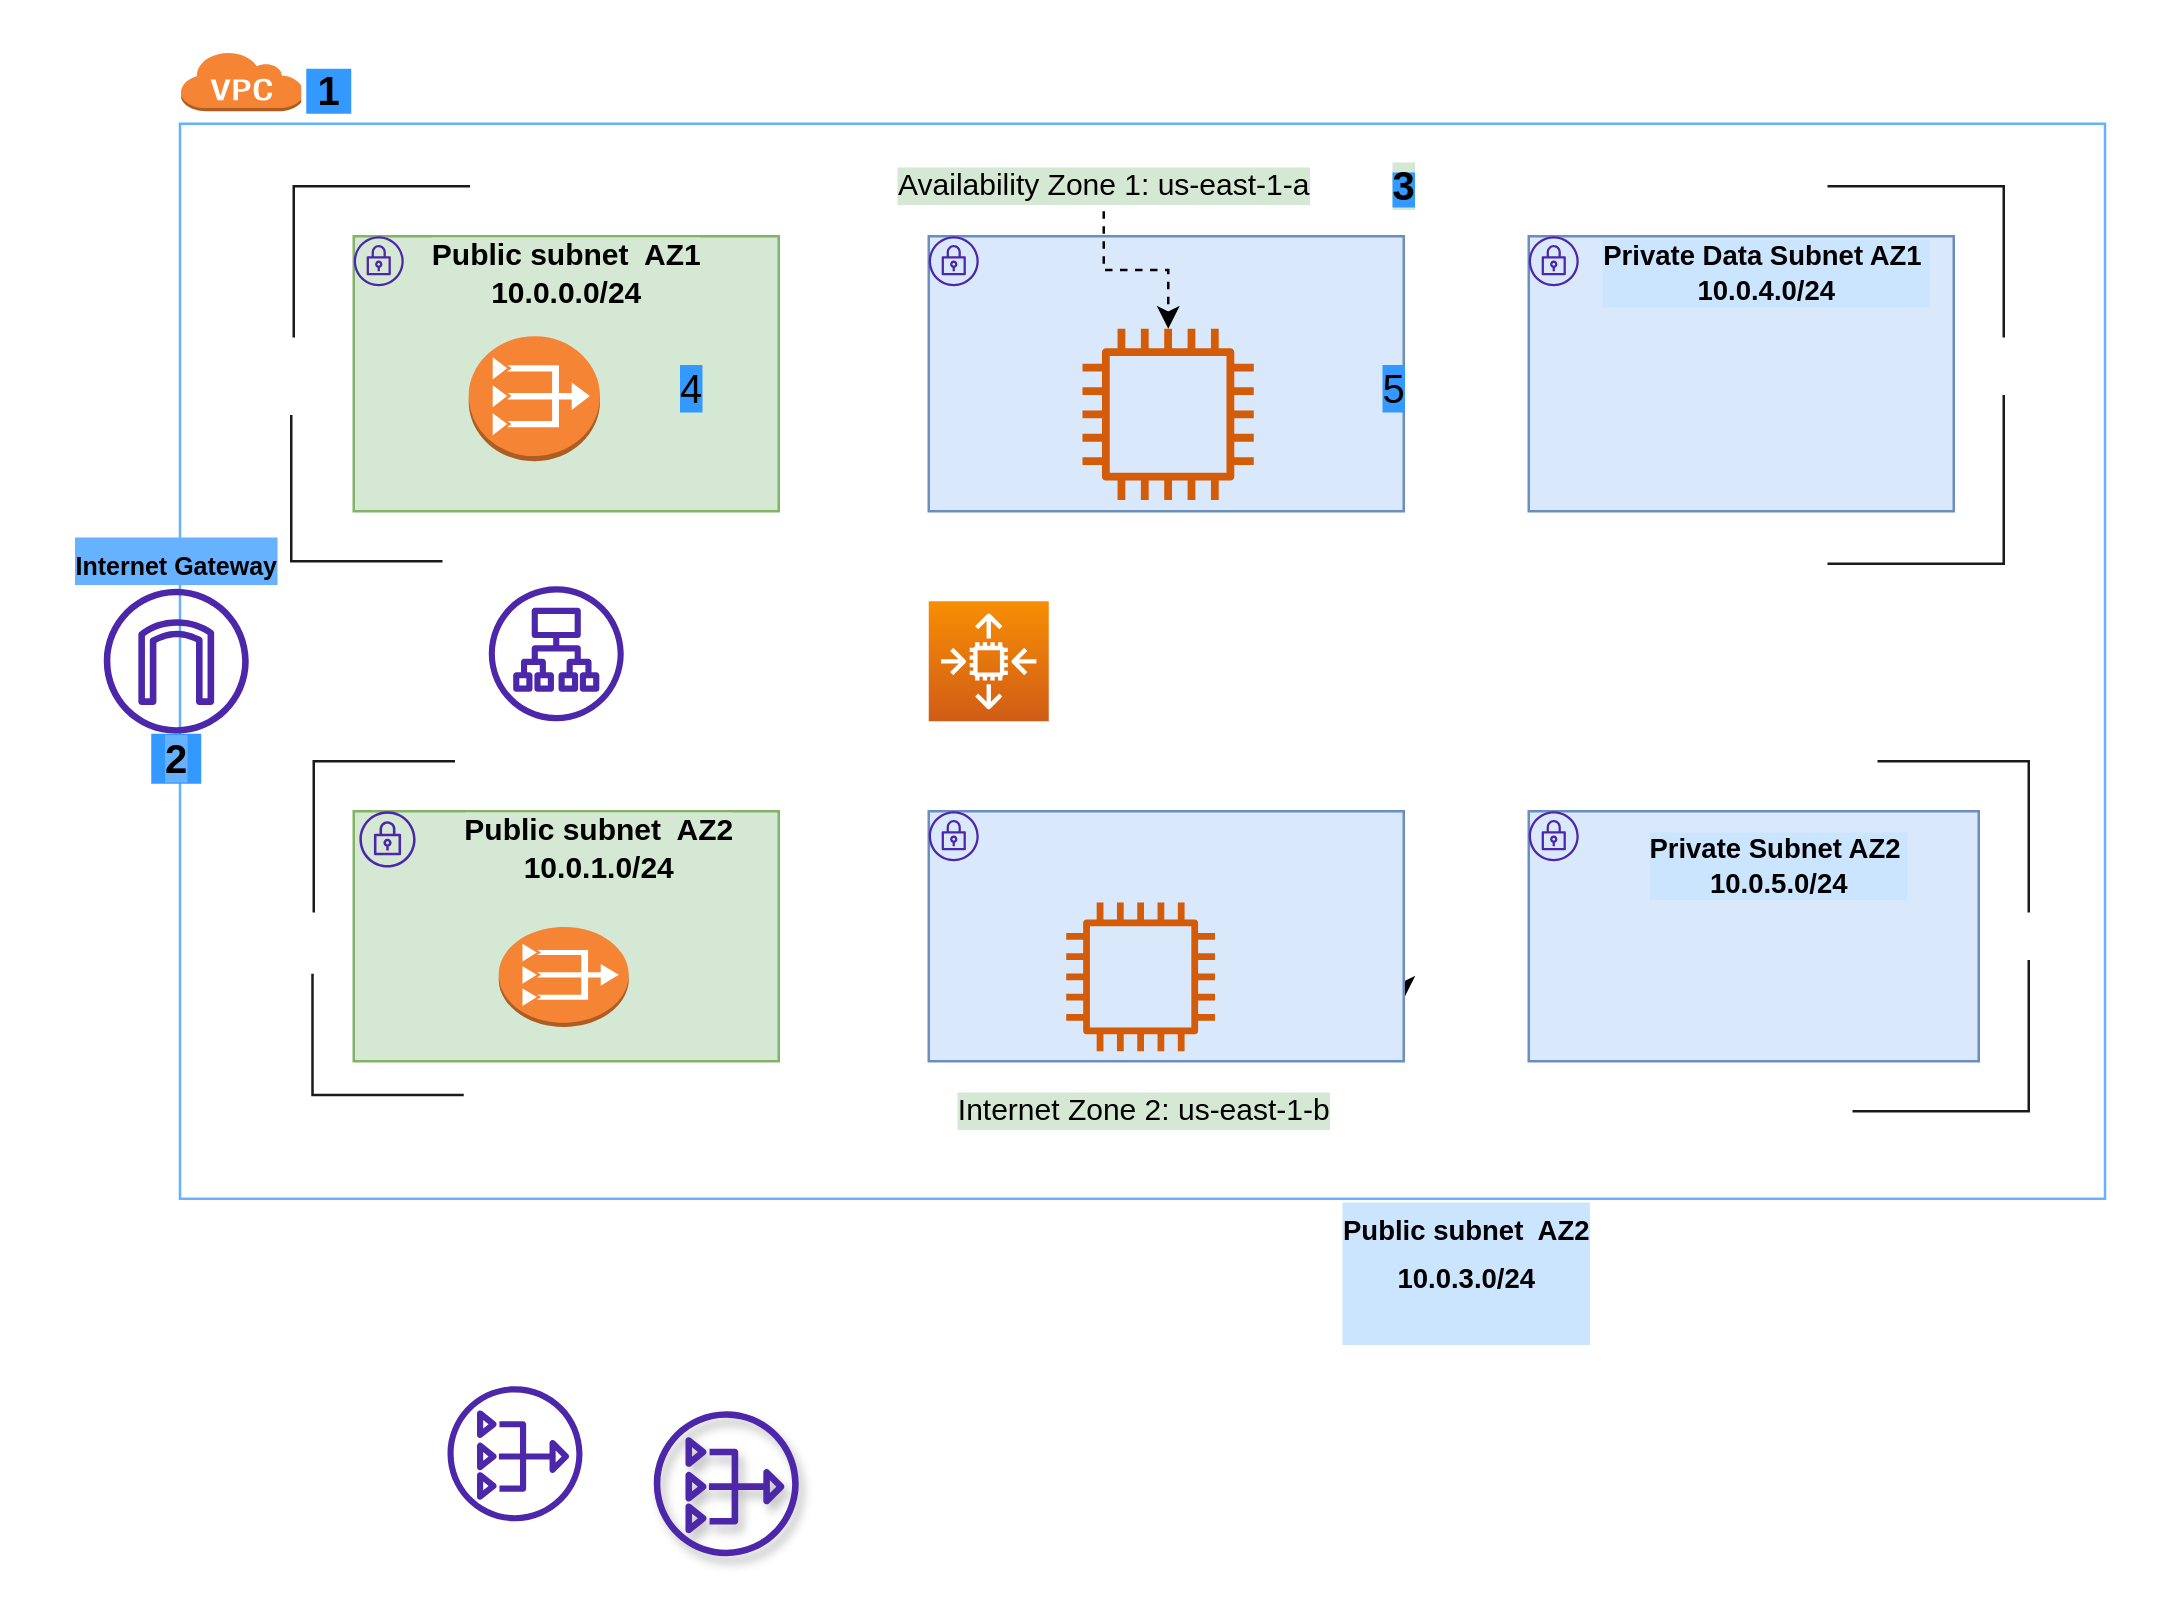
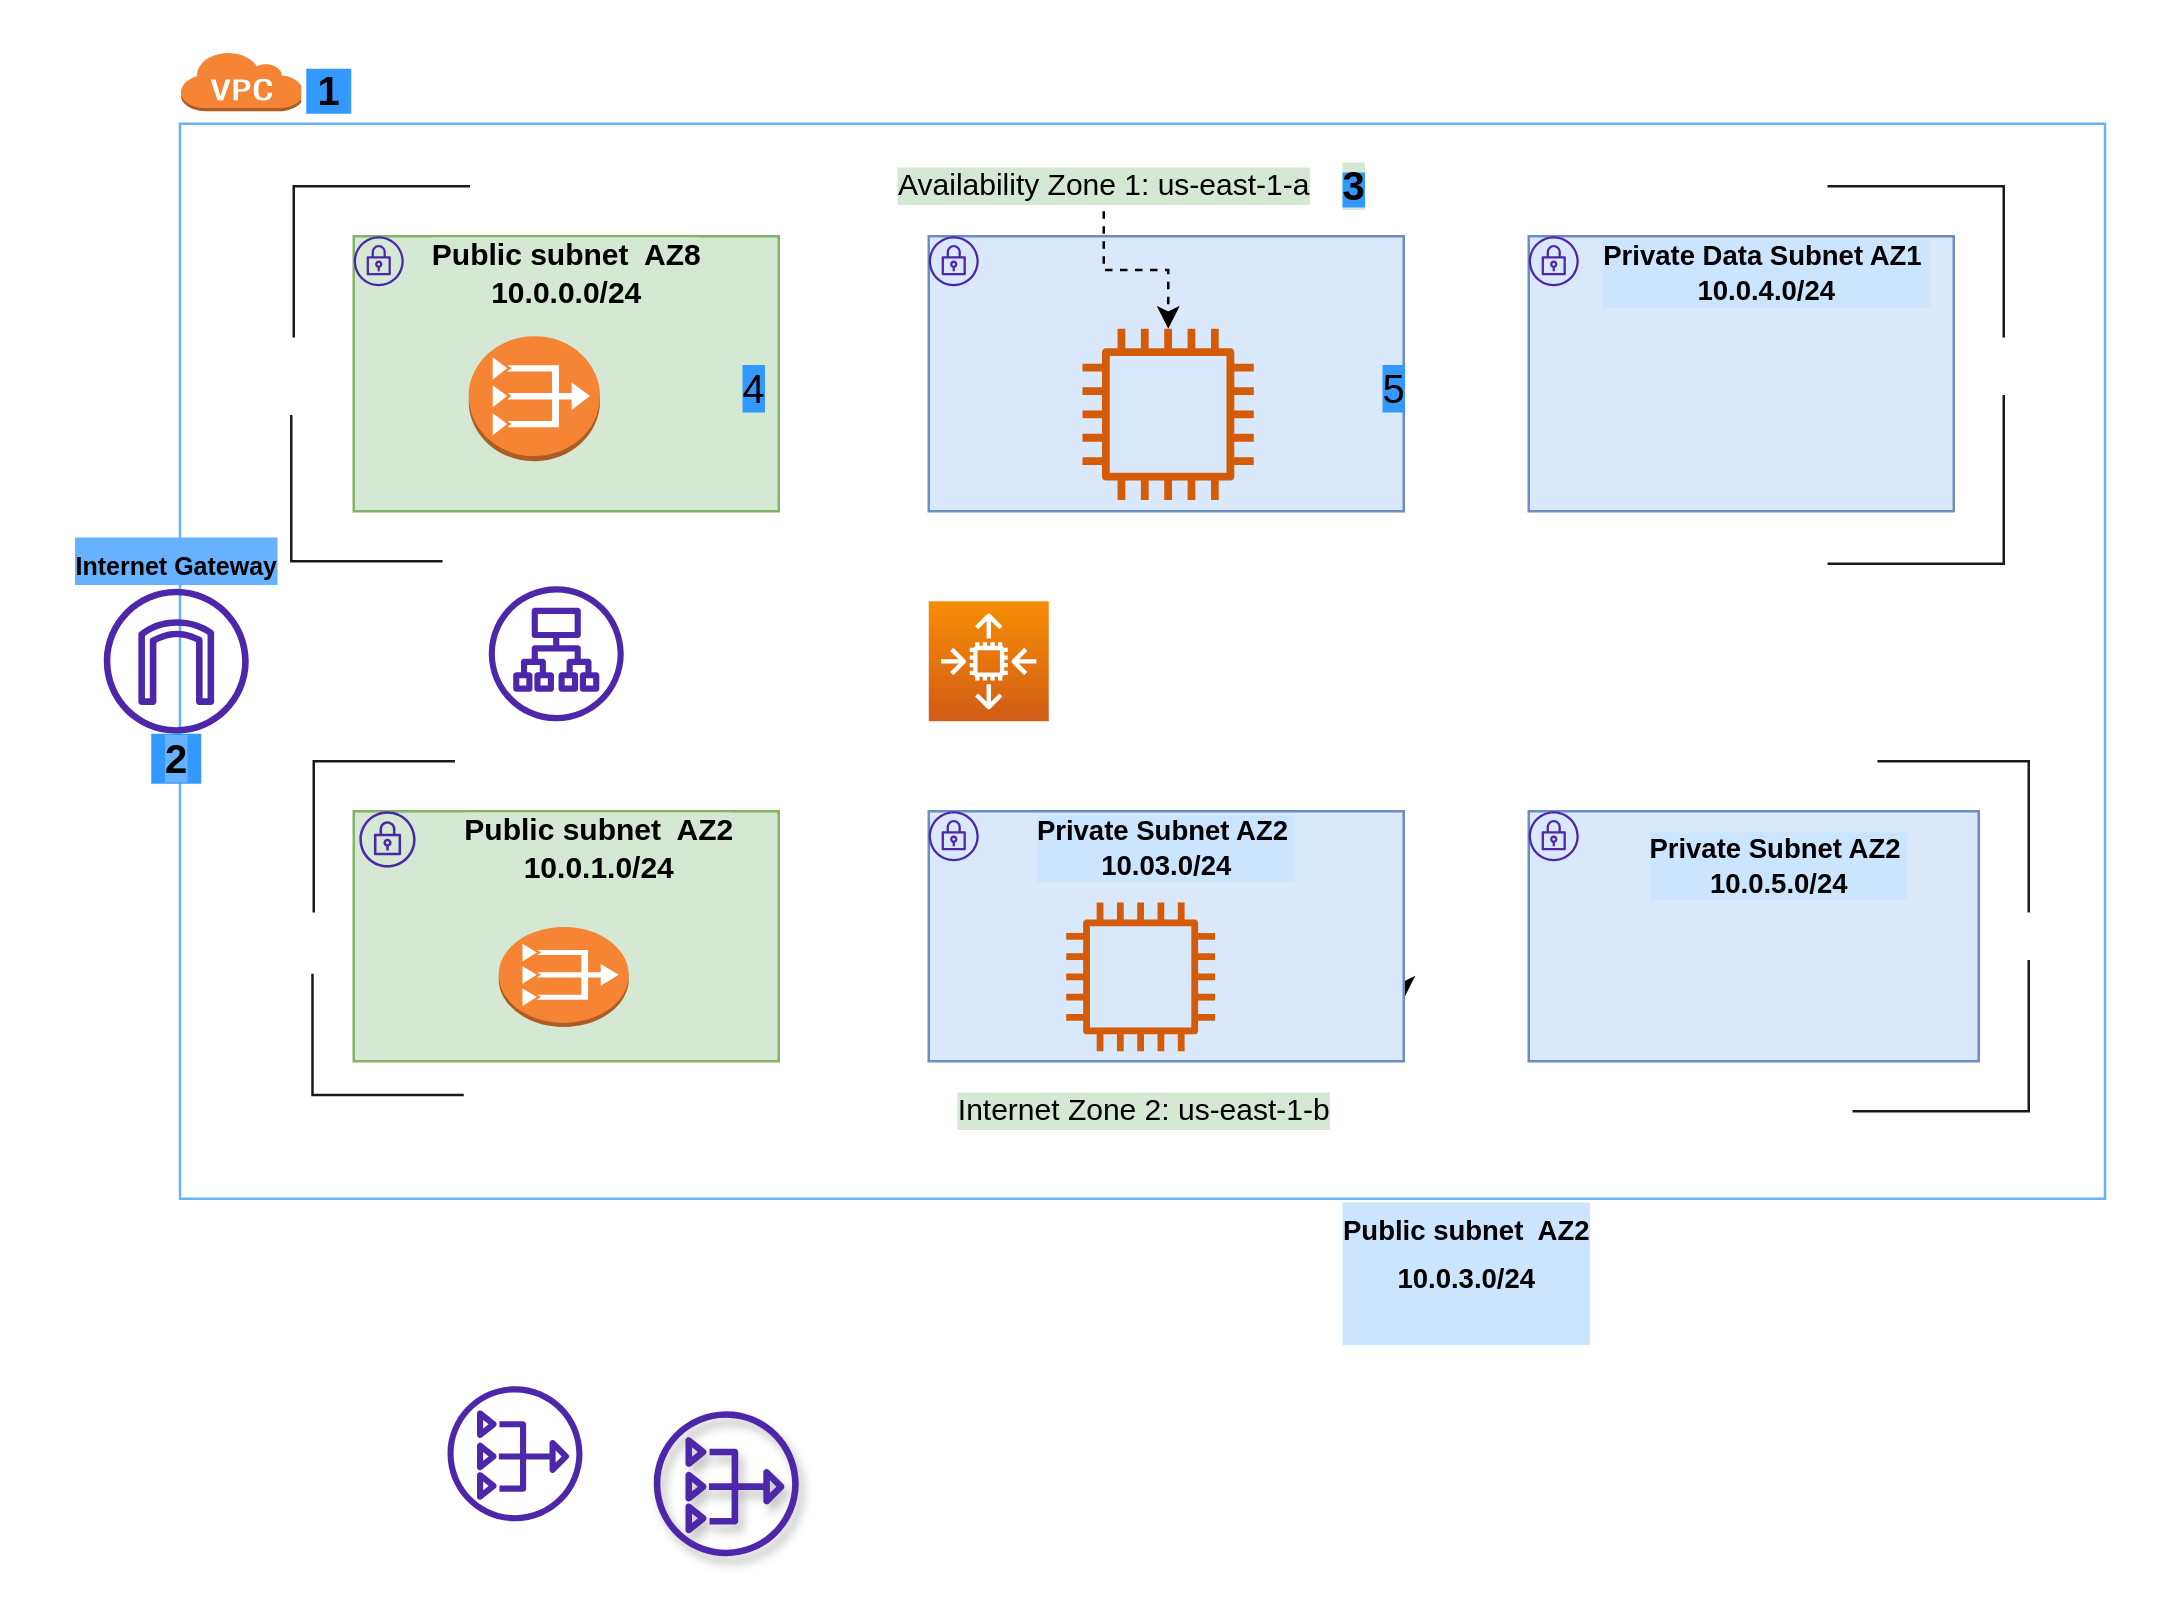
(1404, 186) -> (1354, 186)
(568, 274) -> (568, 274)
(691, 389) -> (754, 389)
none -> (1166, 849)
